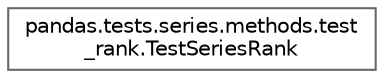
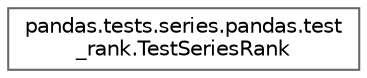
(192, 39) -> (184, 39)
